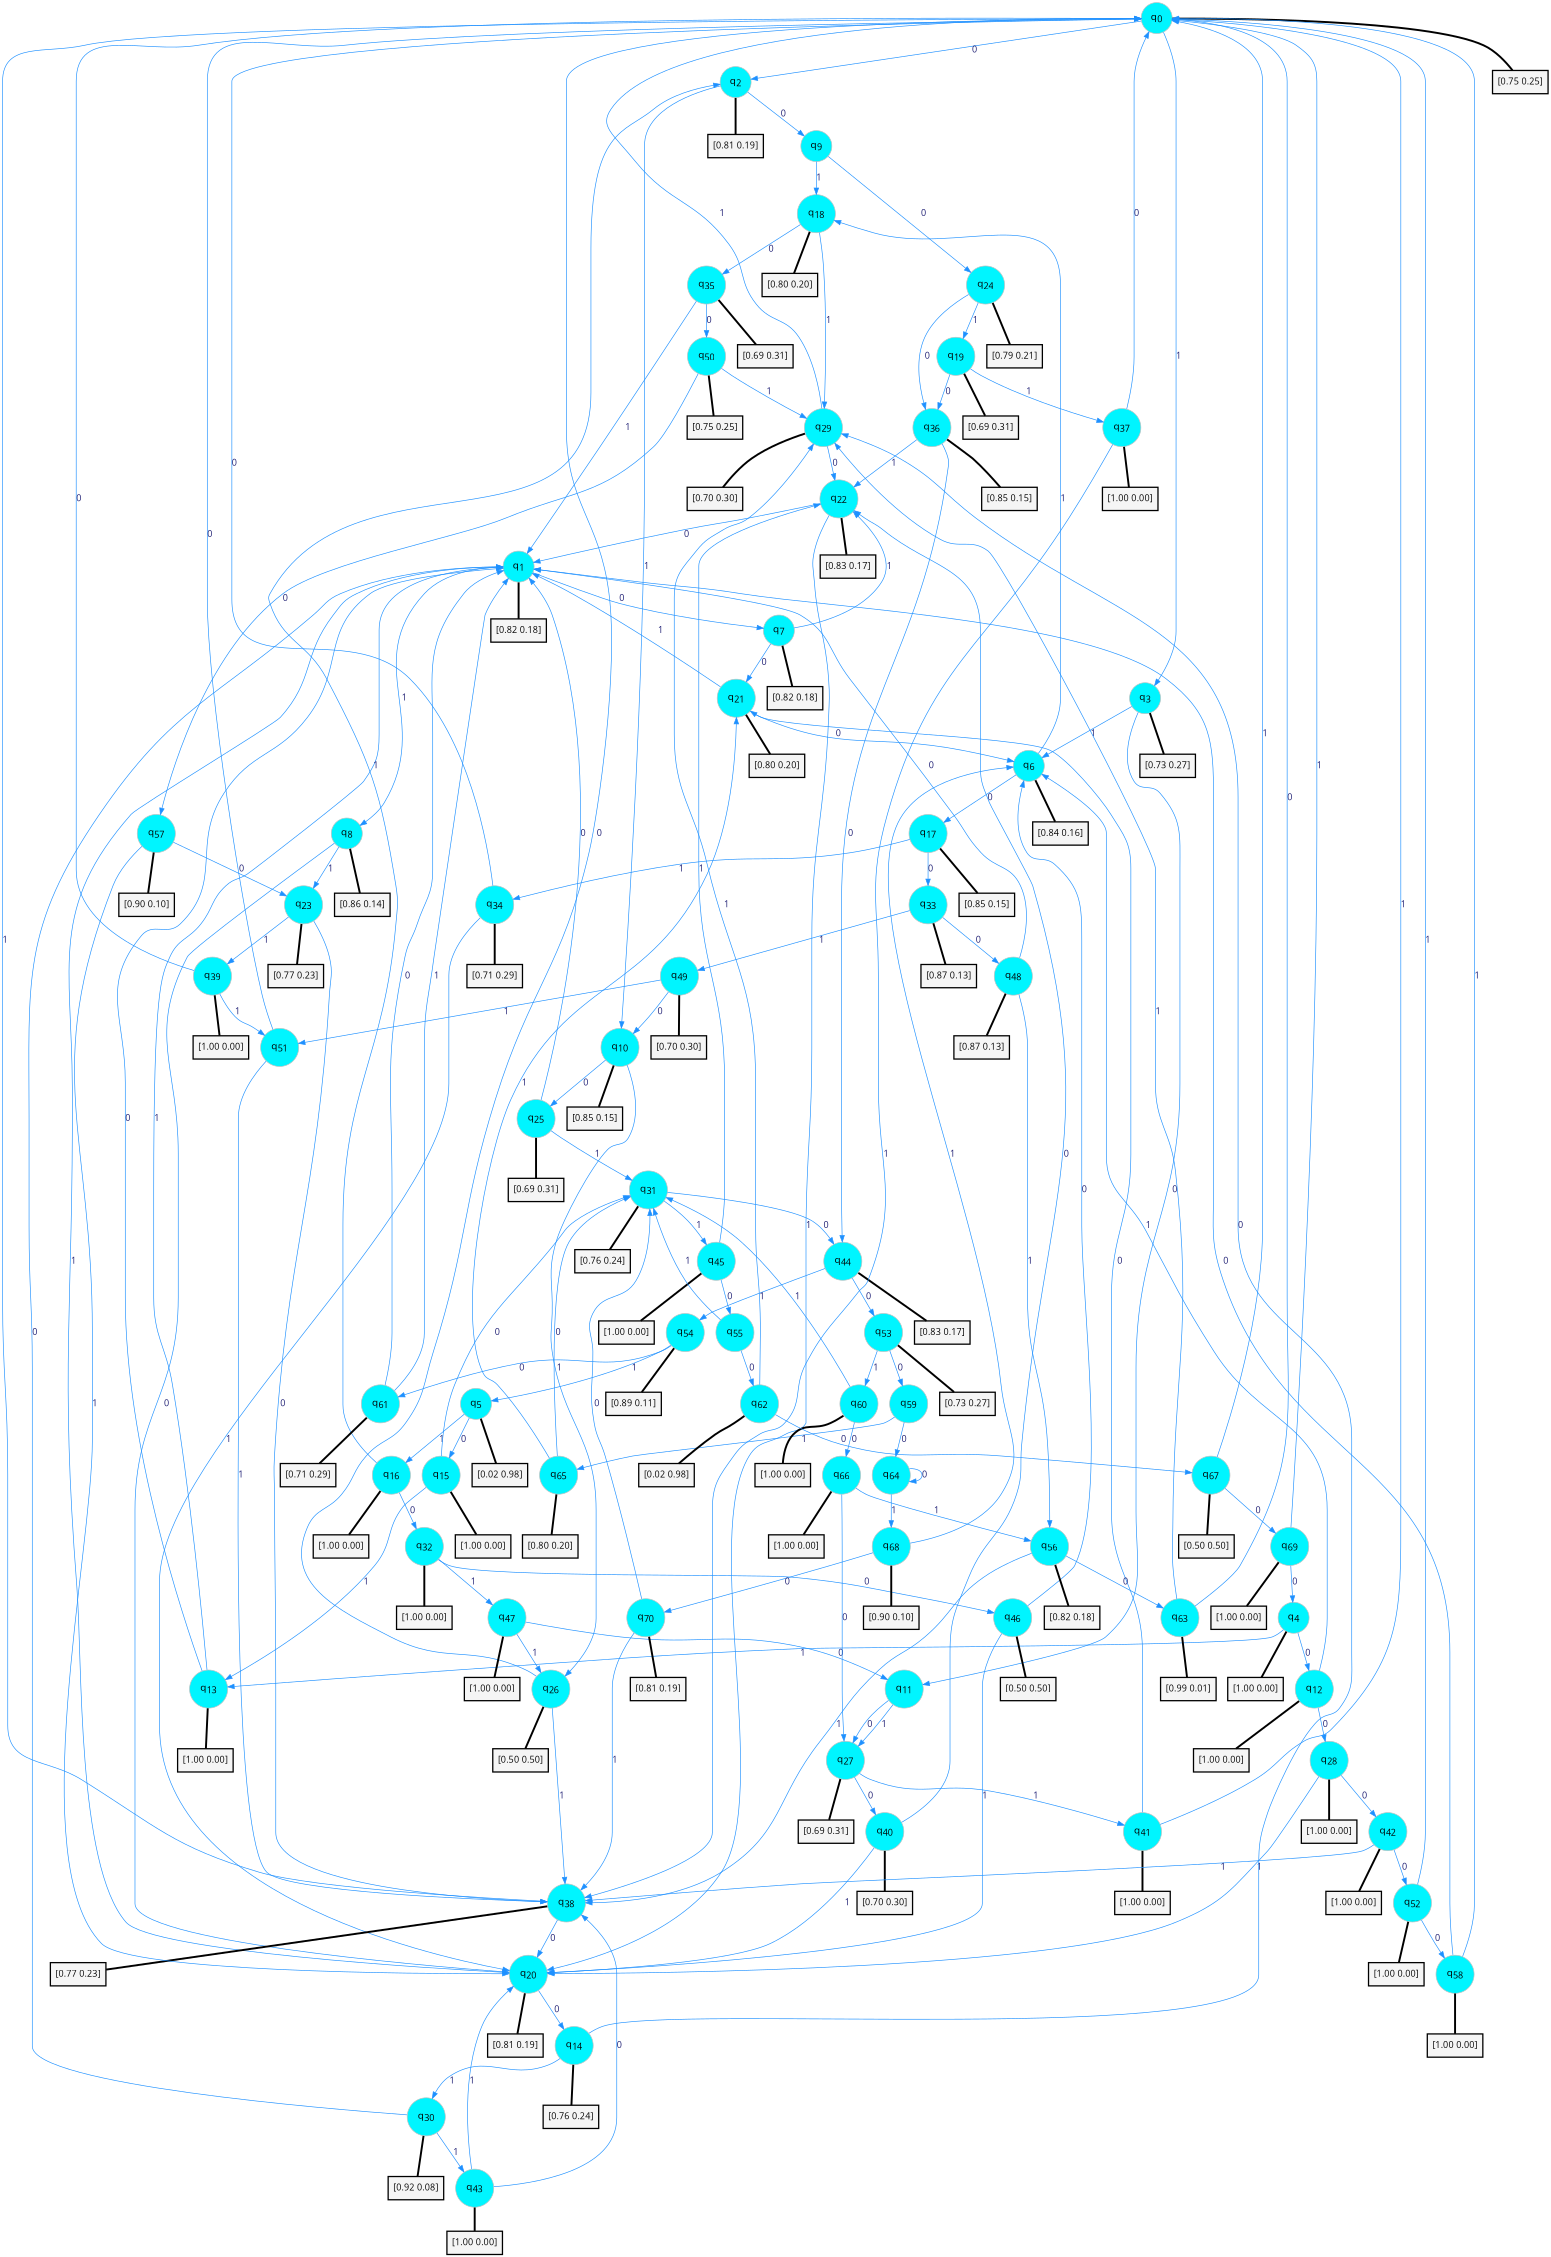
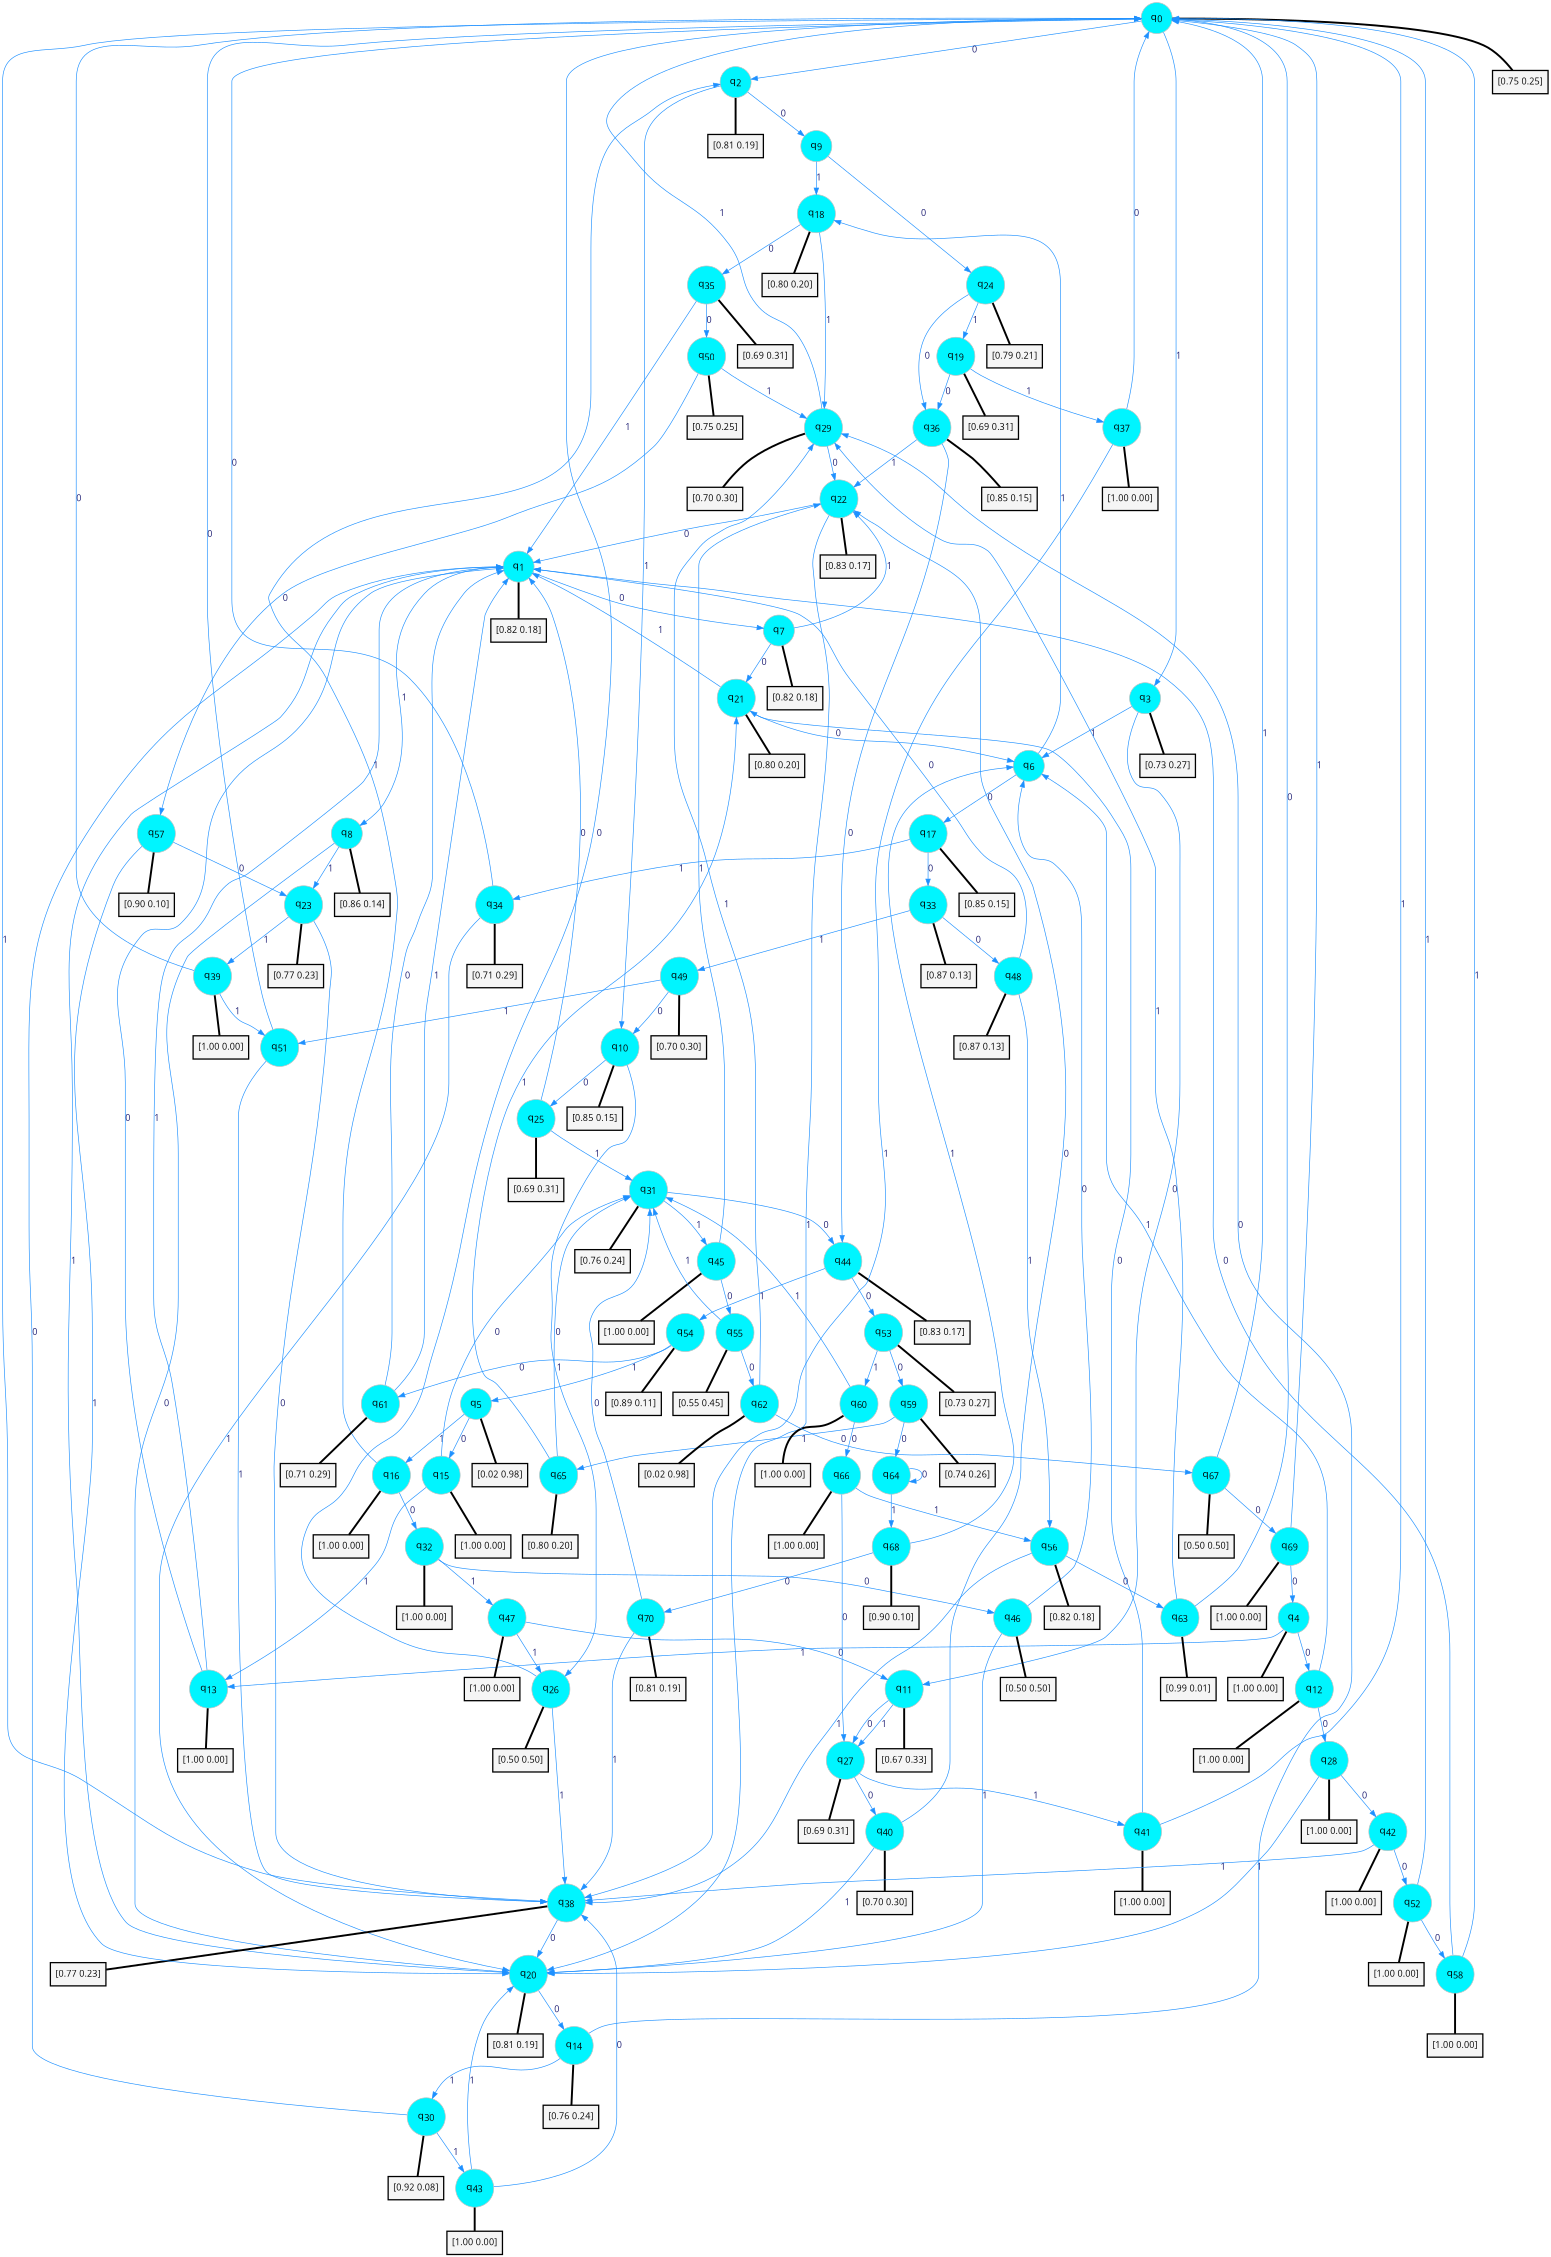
(1060, 834) -> none
none -> (701, 1404)
none -> (967, 1475)
none -> (904, 1760)
